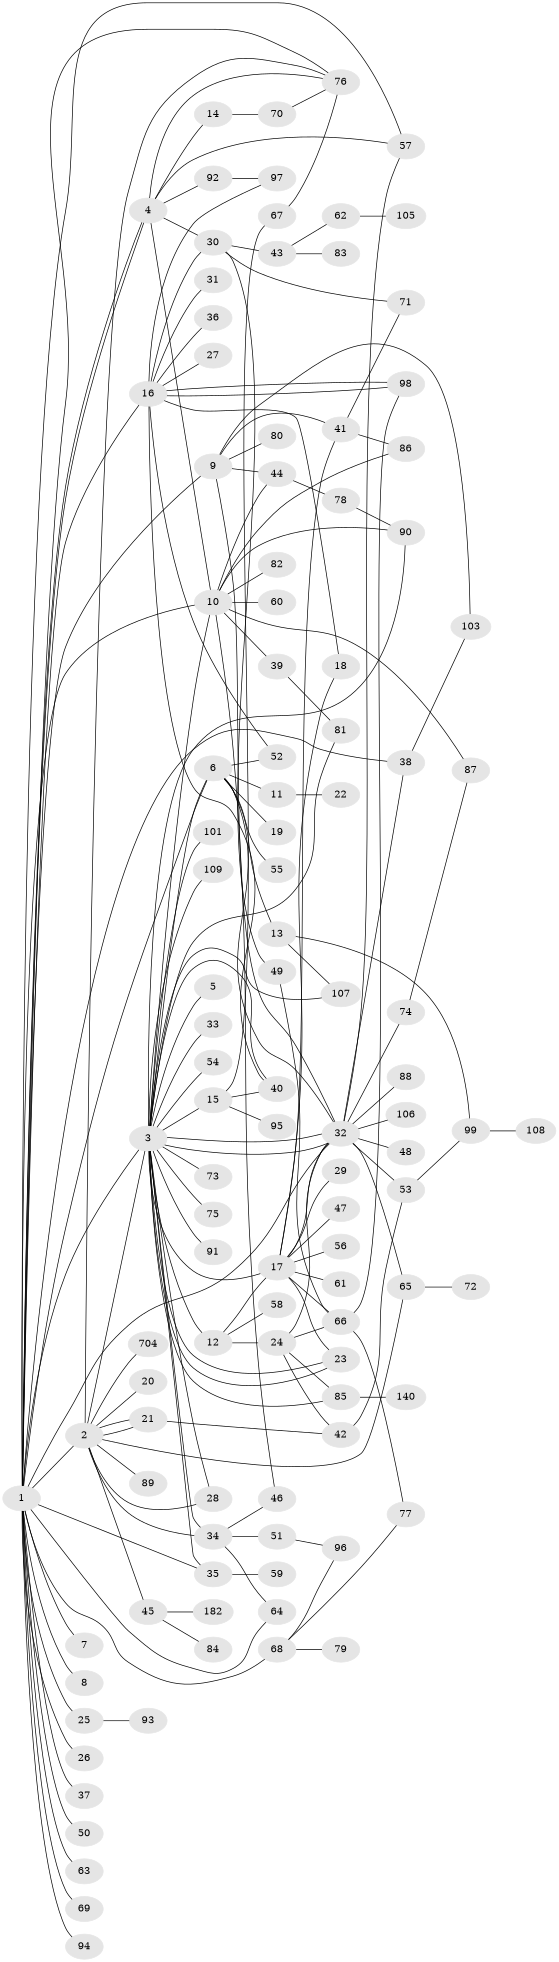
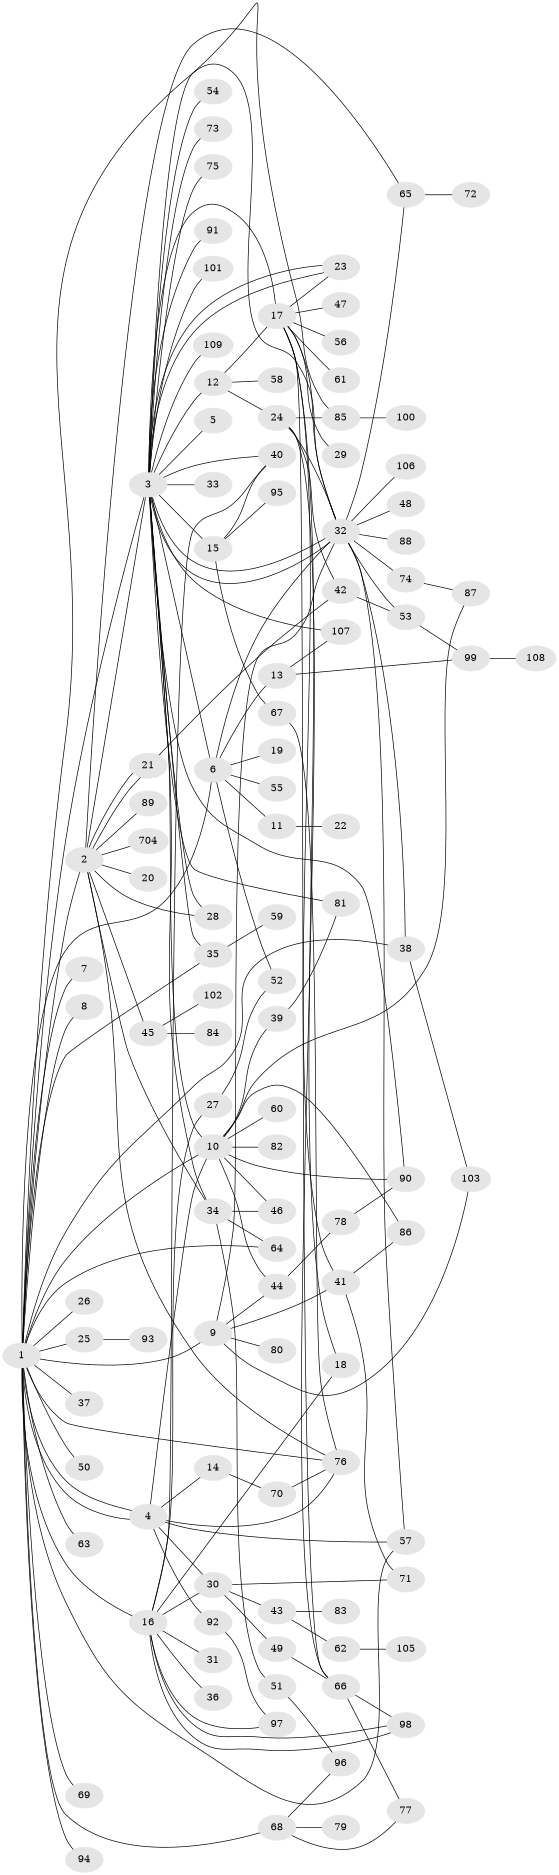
(181, 586) -> (244, 1042)
(406, 1397) -> (406, 418)
(213, 1612) -> (213, 996)
